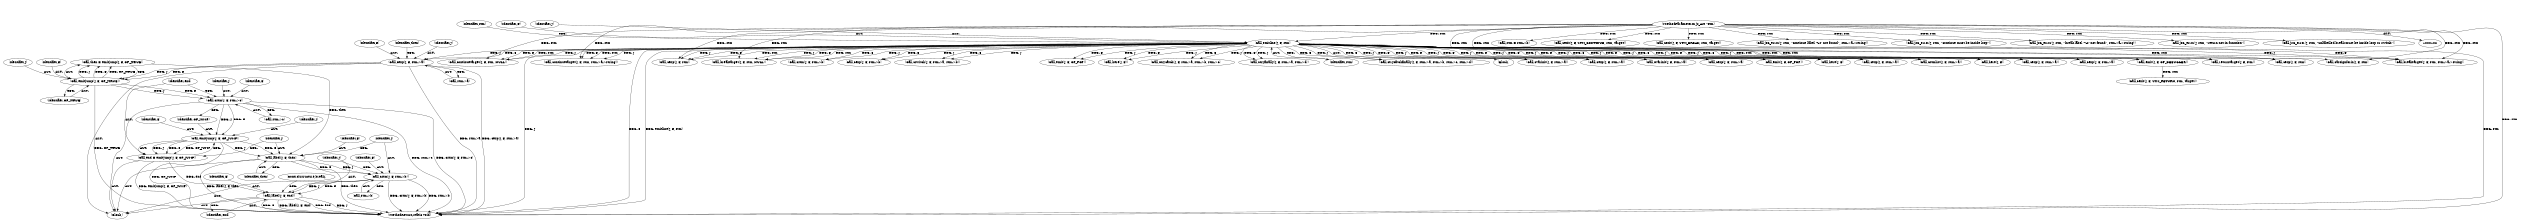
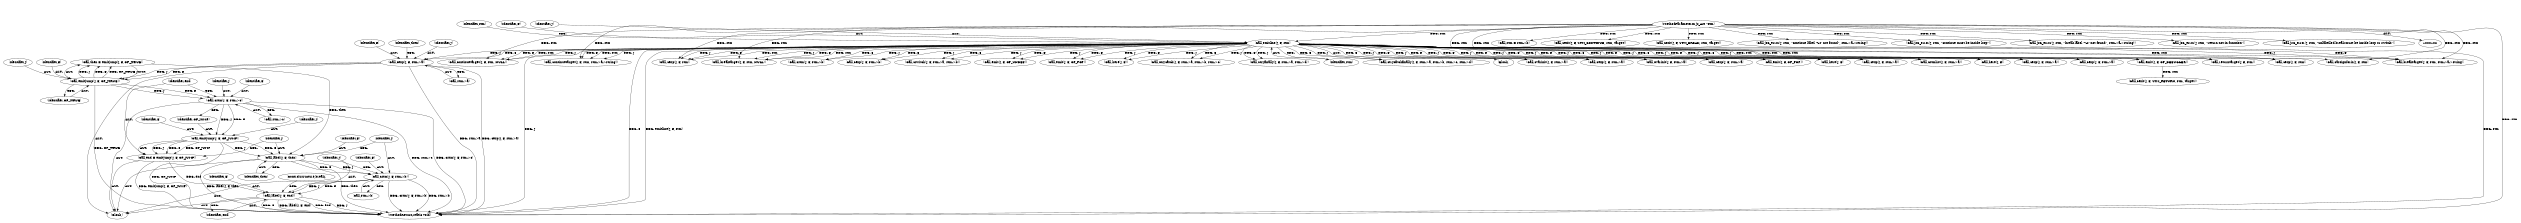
none -> (1005, 62)
(142, 72) -> (142, 72)
(205, 152) -> none
